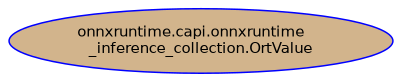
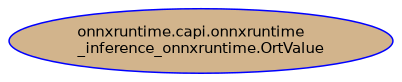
(201, 41) -> (201, 41)
